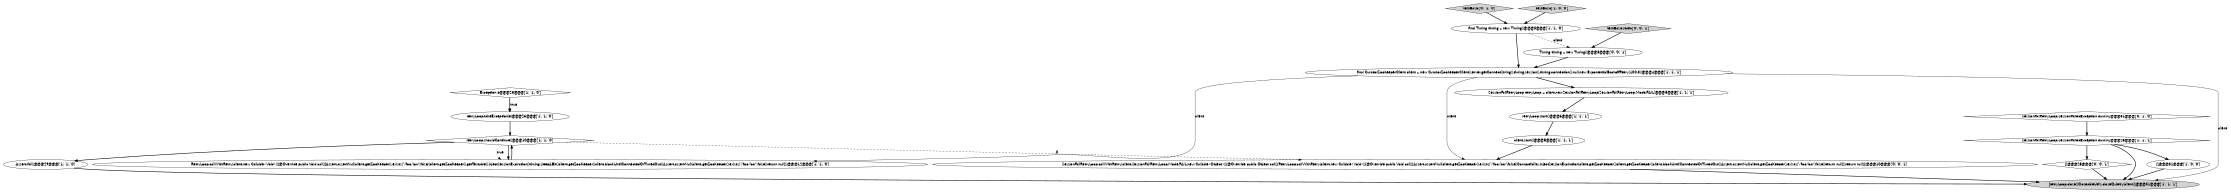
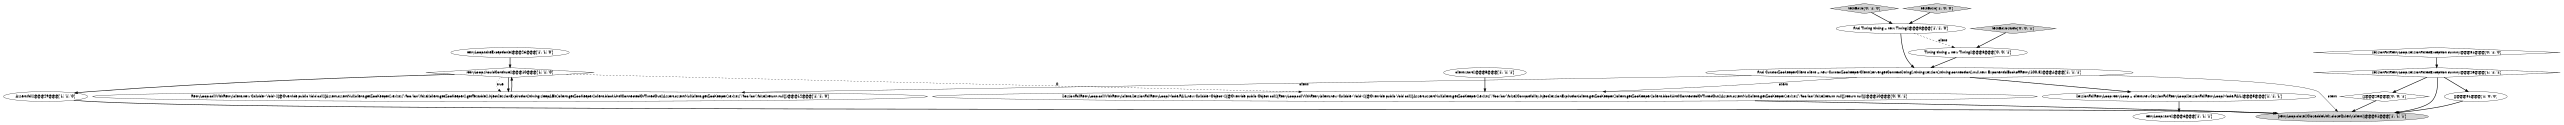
(510, 93) -> none
(1550, 127) -> none
